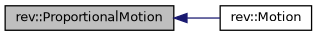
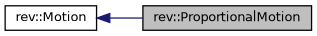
(204, 18) -> (126, 18)
